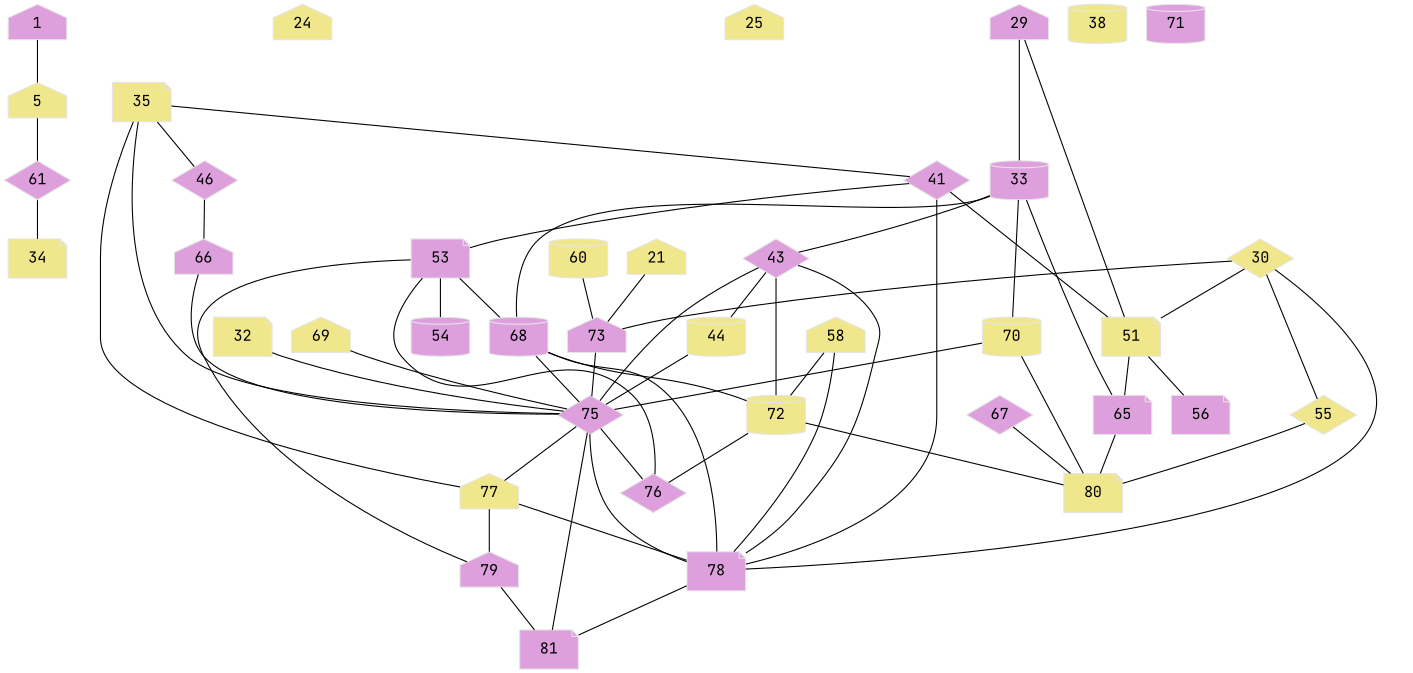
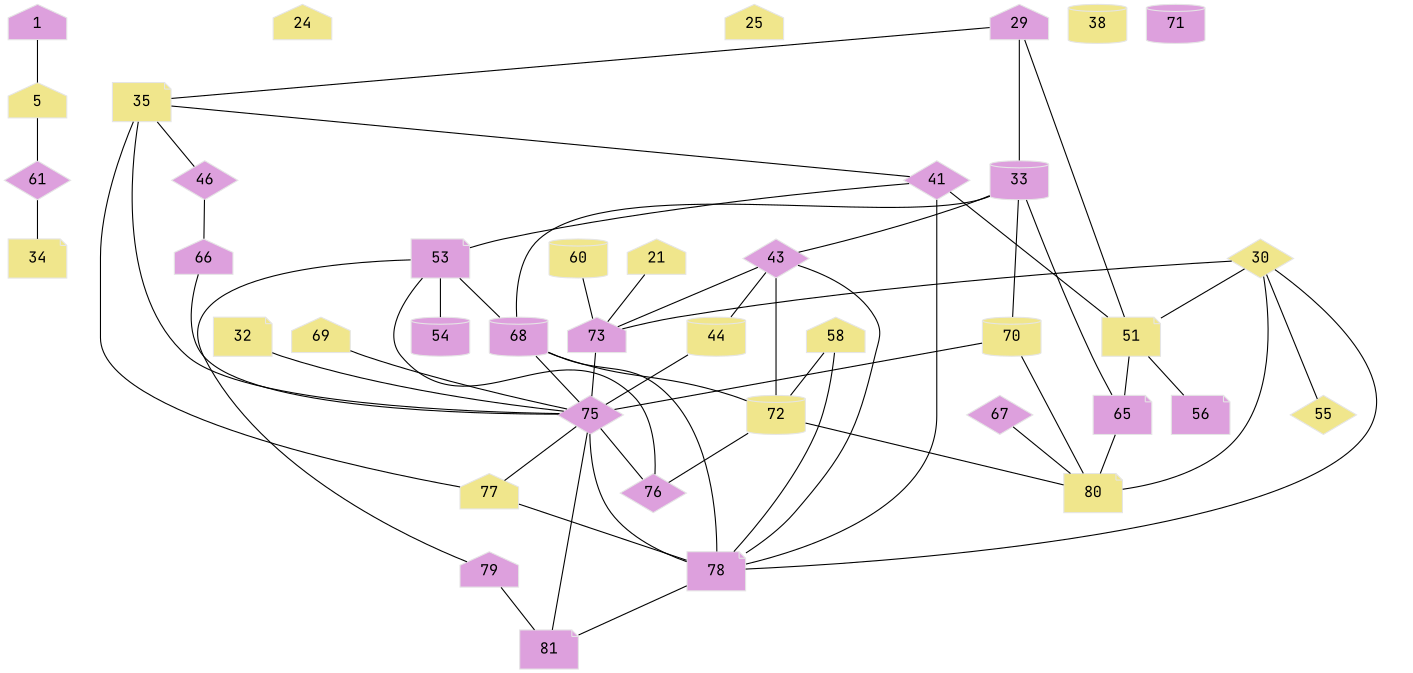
none -> (581, 63)
(666, 327) -> (688, 297)
(1214, 455) -> (1248, 421)
(489, 530) -> none
